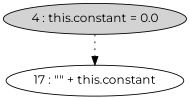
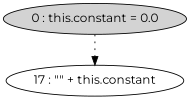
(95, 19) -> (95, 19)
